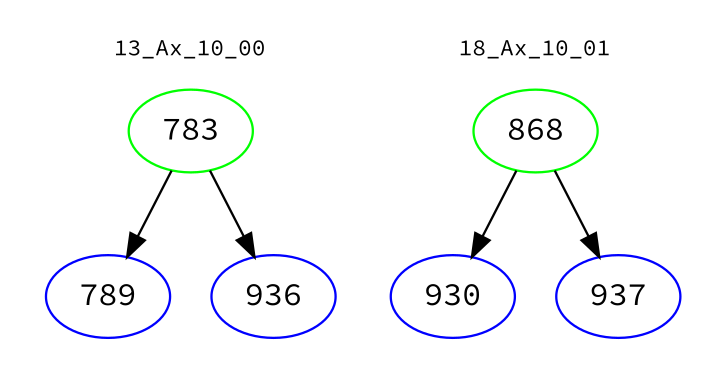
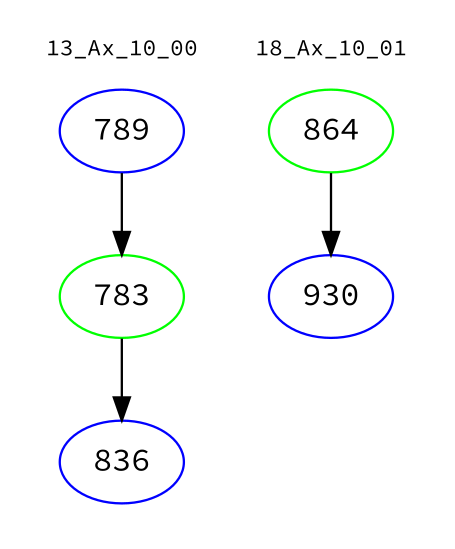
(536, 131) -> (331, 131)
(155, 203) -> (122, 202)
(274, 297) -> (122, 462)
(618, 297) -> none
